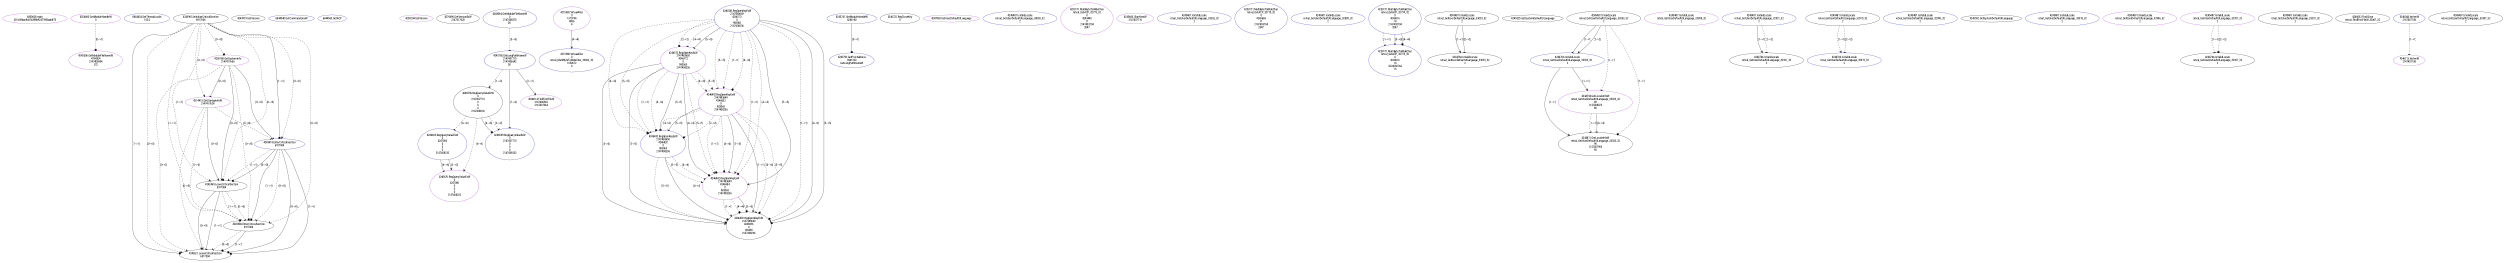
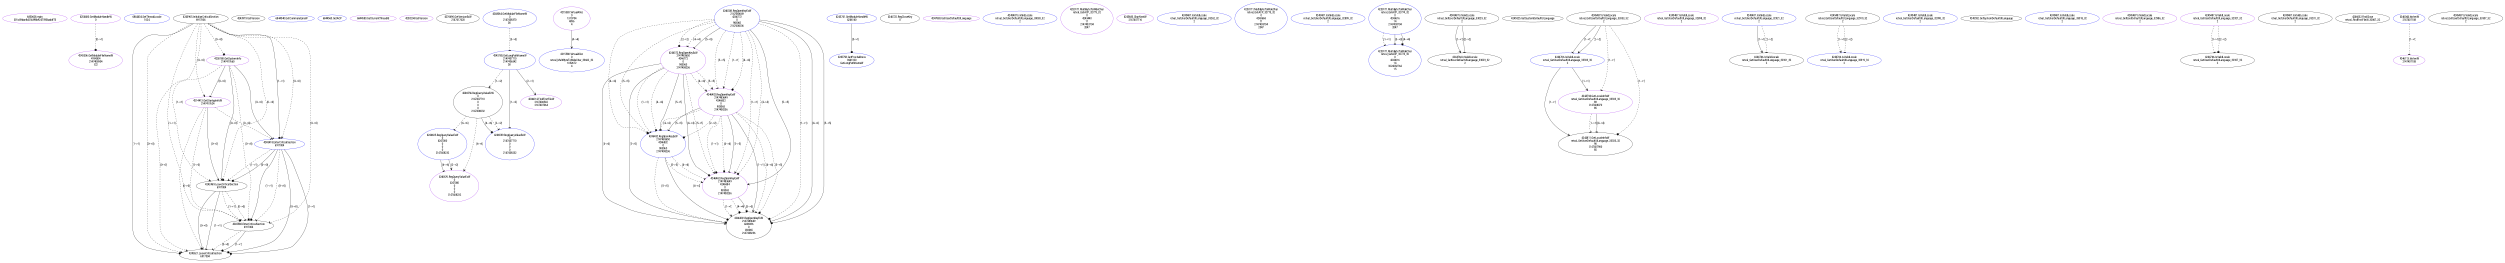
none -> (373, 18)
